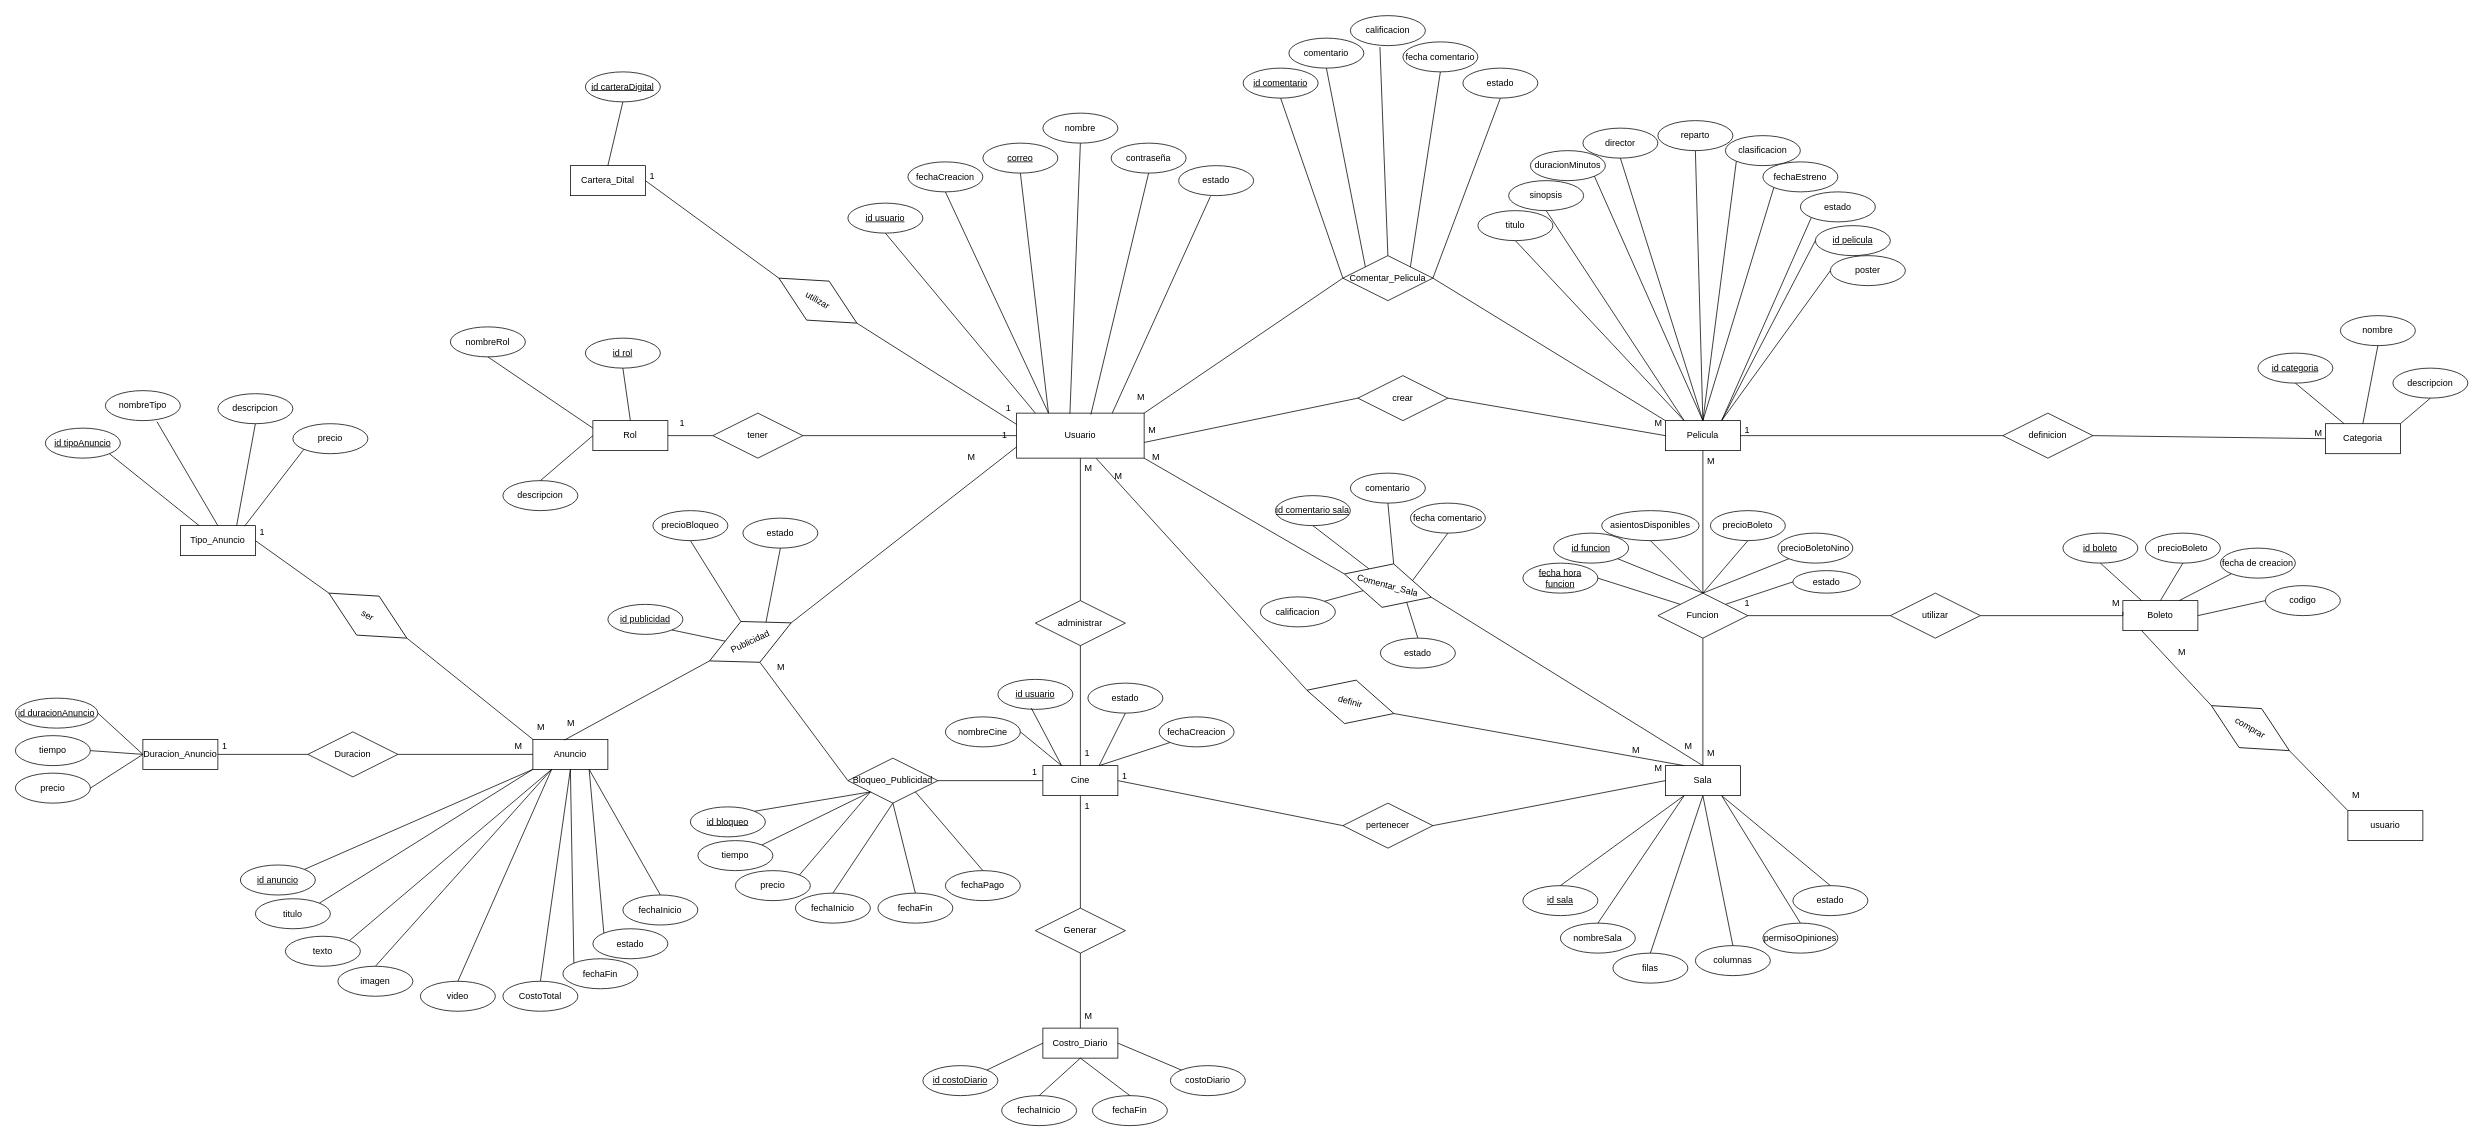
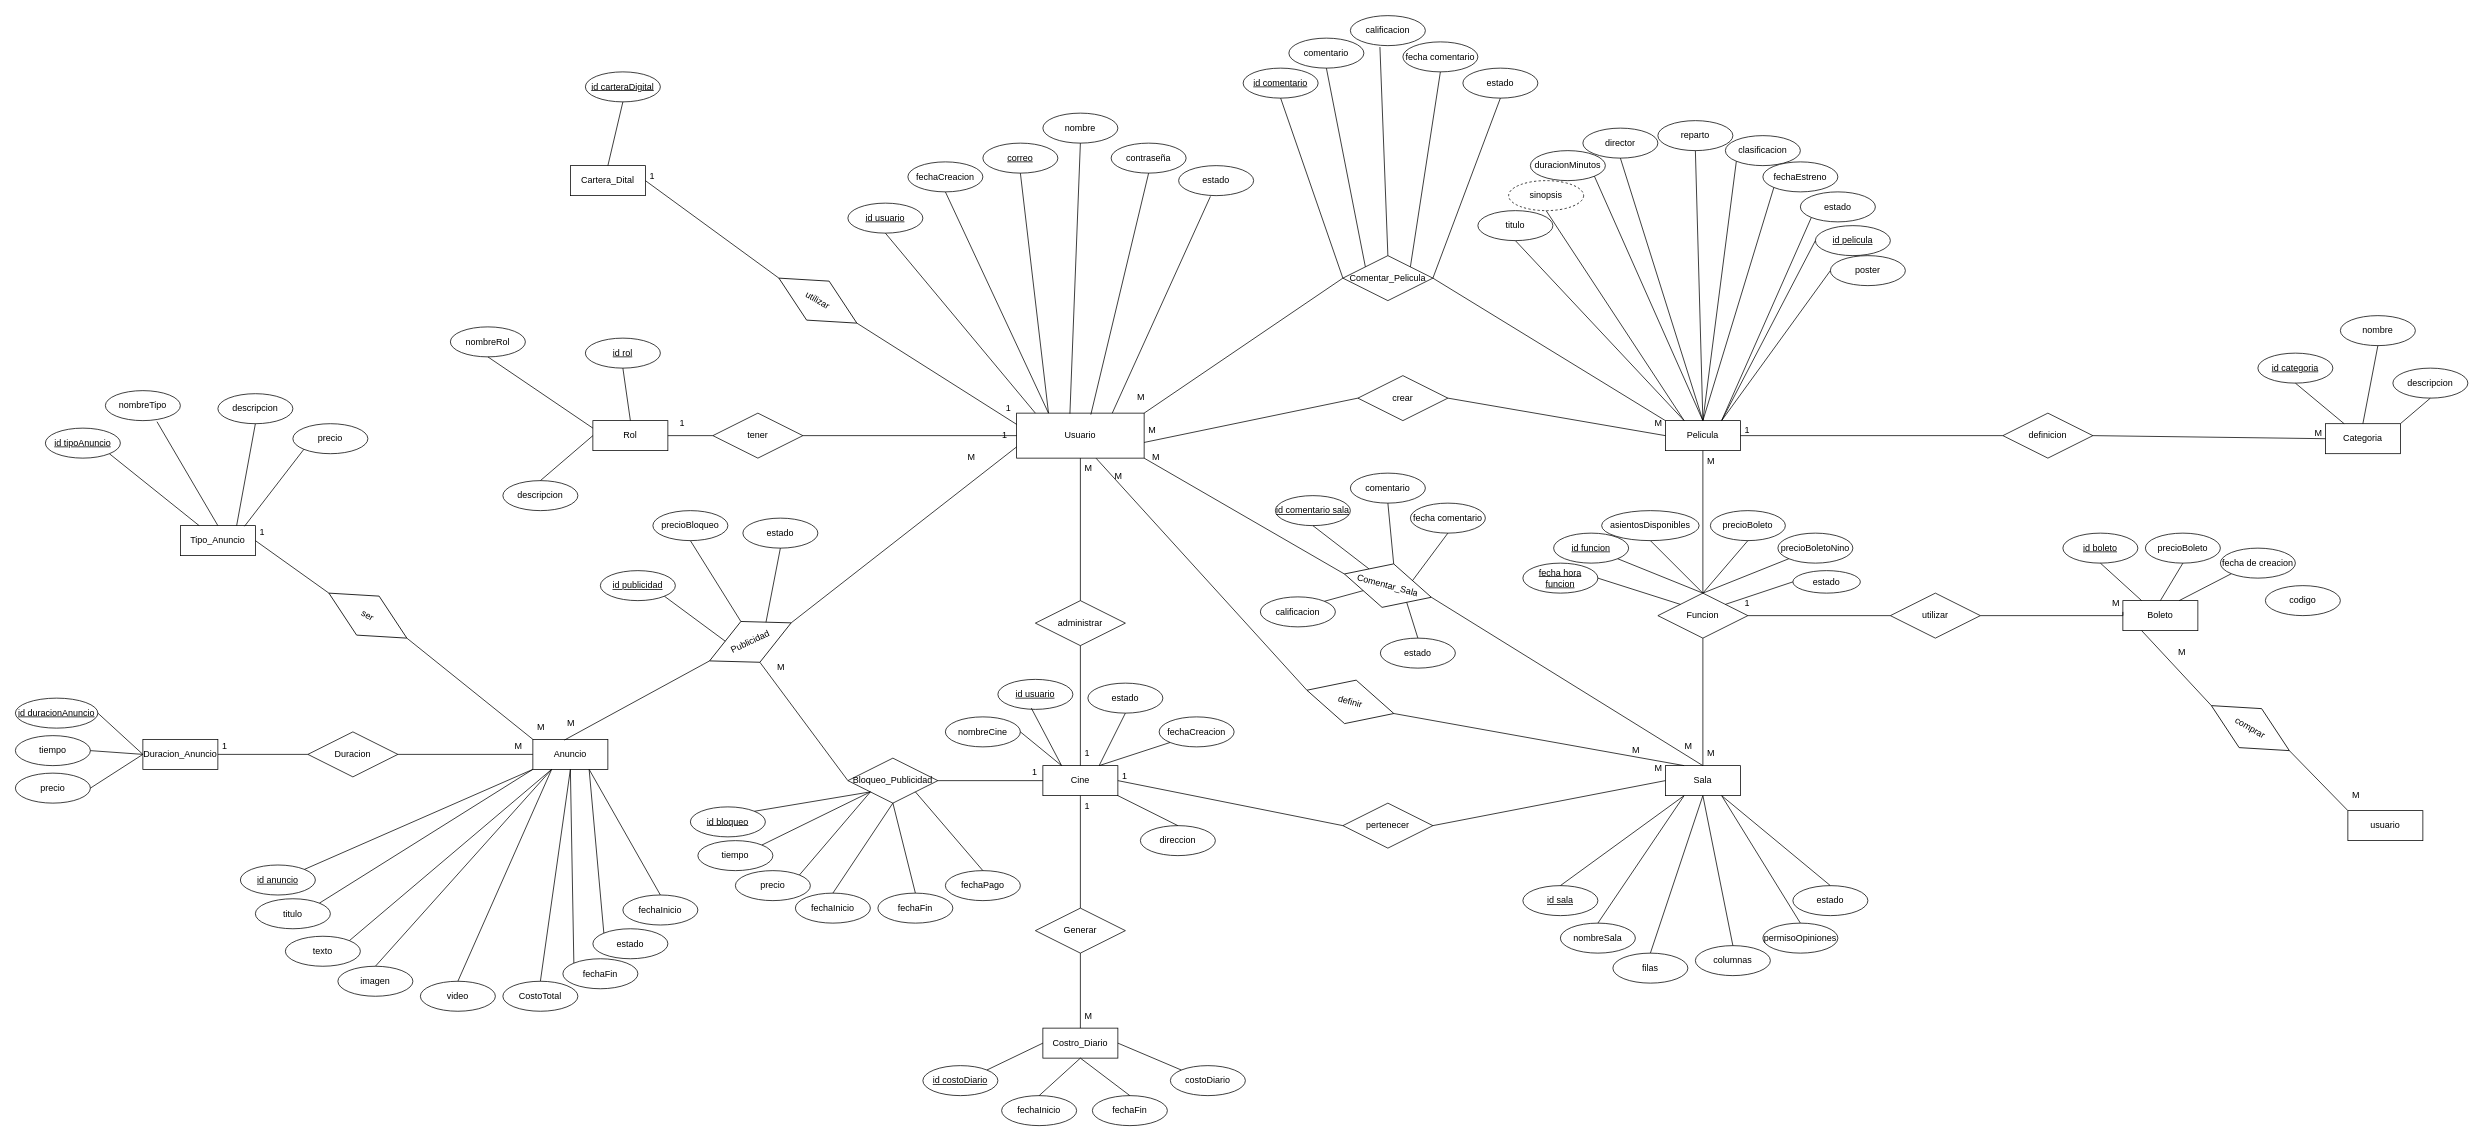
(1546, 195) -> (1546, 195)
(2231, 608) -> none
(645, 619) -> (638, 585)
none -> (1147, 810)
none -> (1178, 840)
